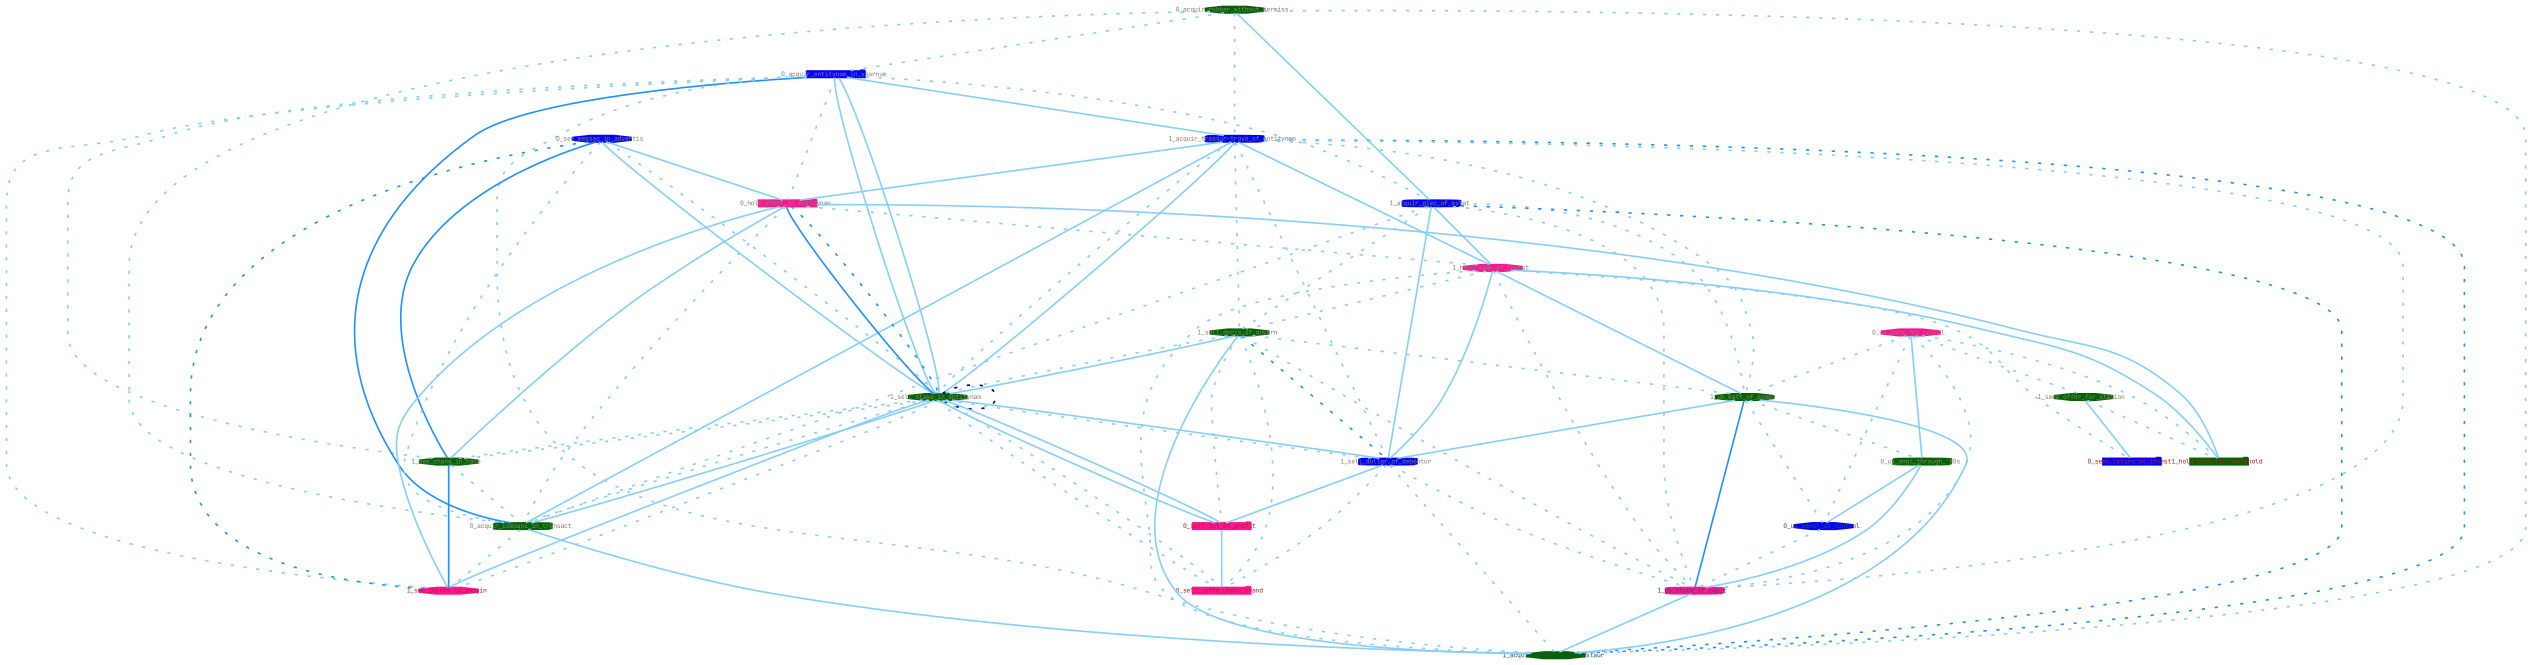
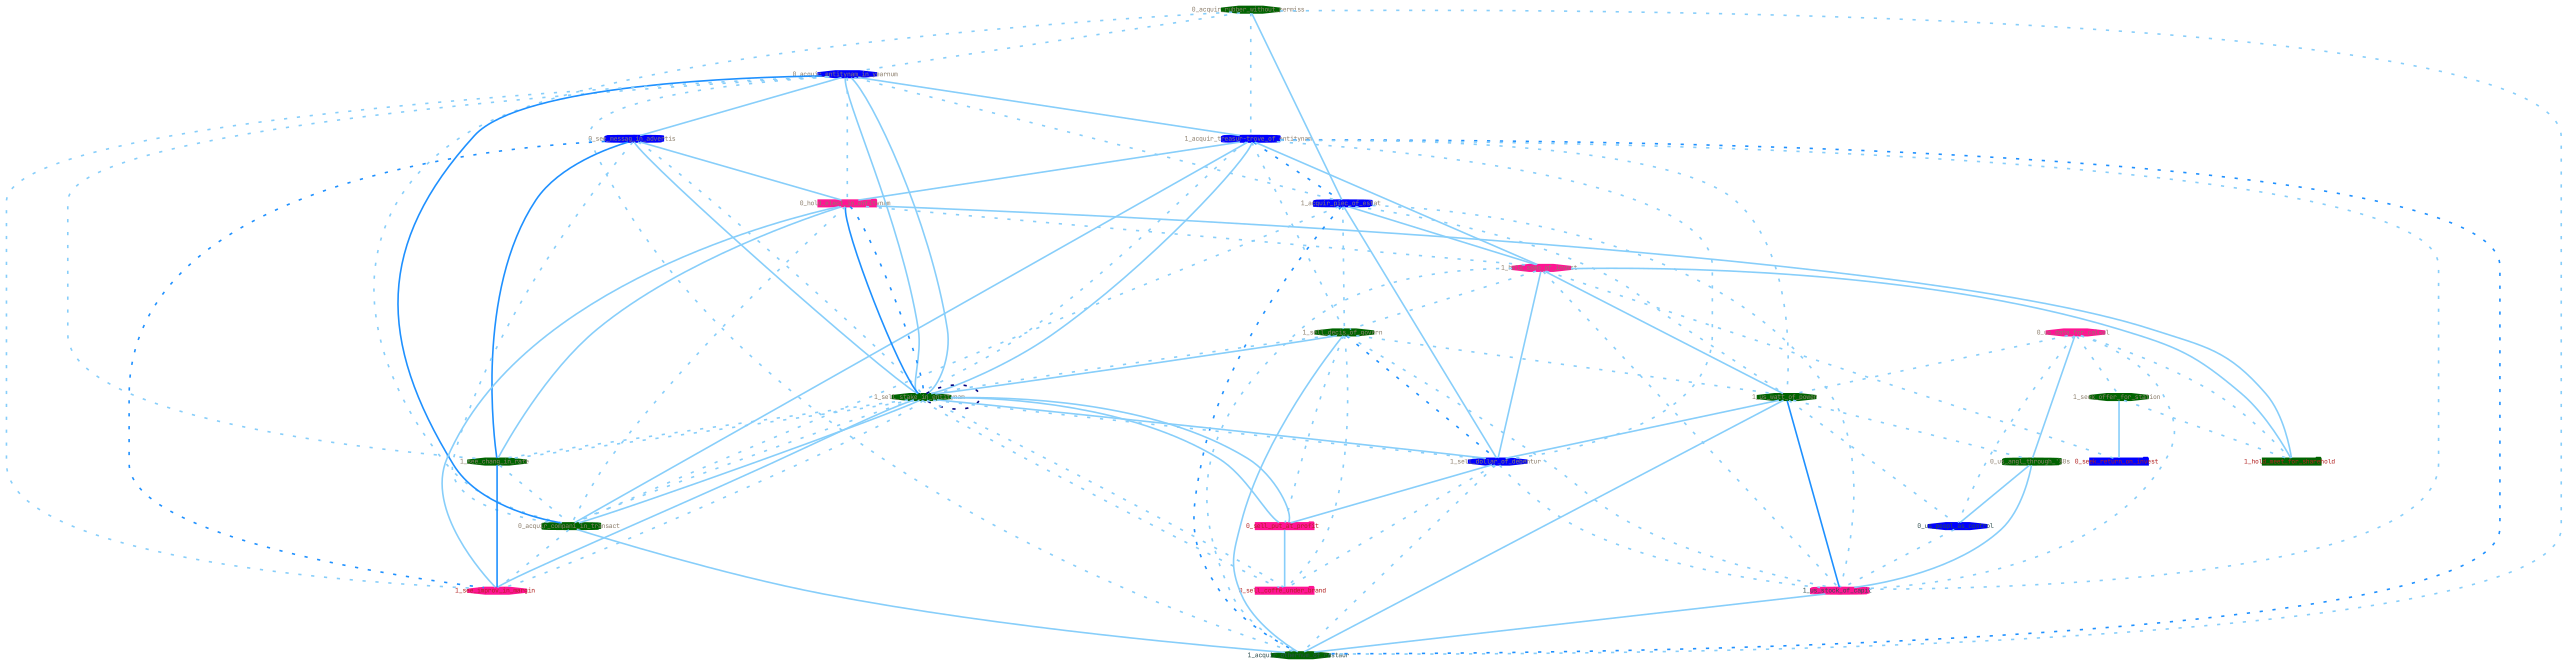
(836, 74) -> (847, 74)
none -> (741, 107)
(602, 139) -> (634, 139)
none -> (1297, 171)
(1388, 462) -> (1498, 462)
